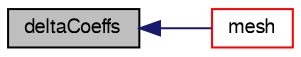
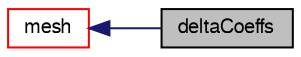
(186, 28) -> (135, 28)
